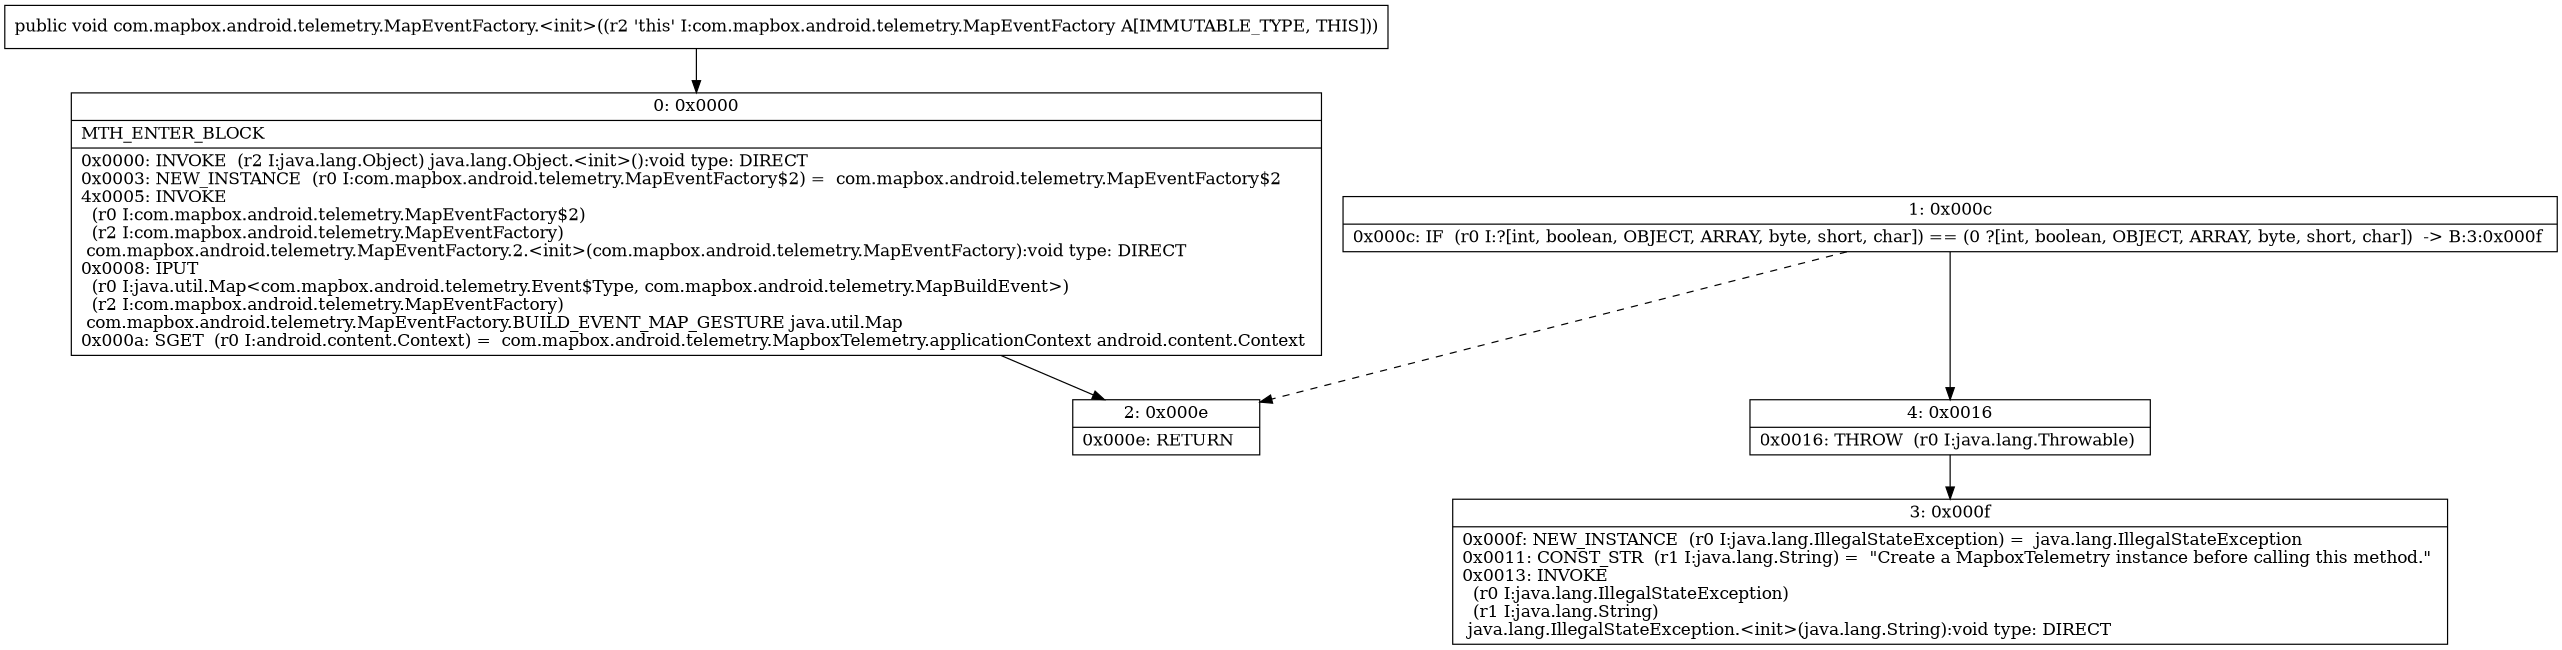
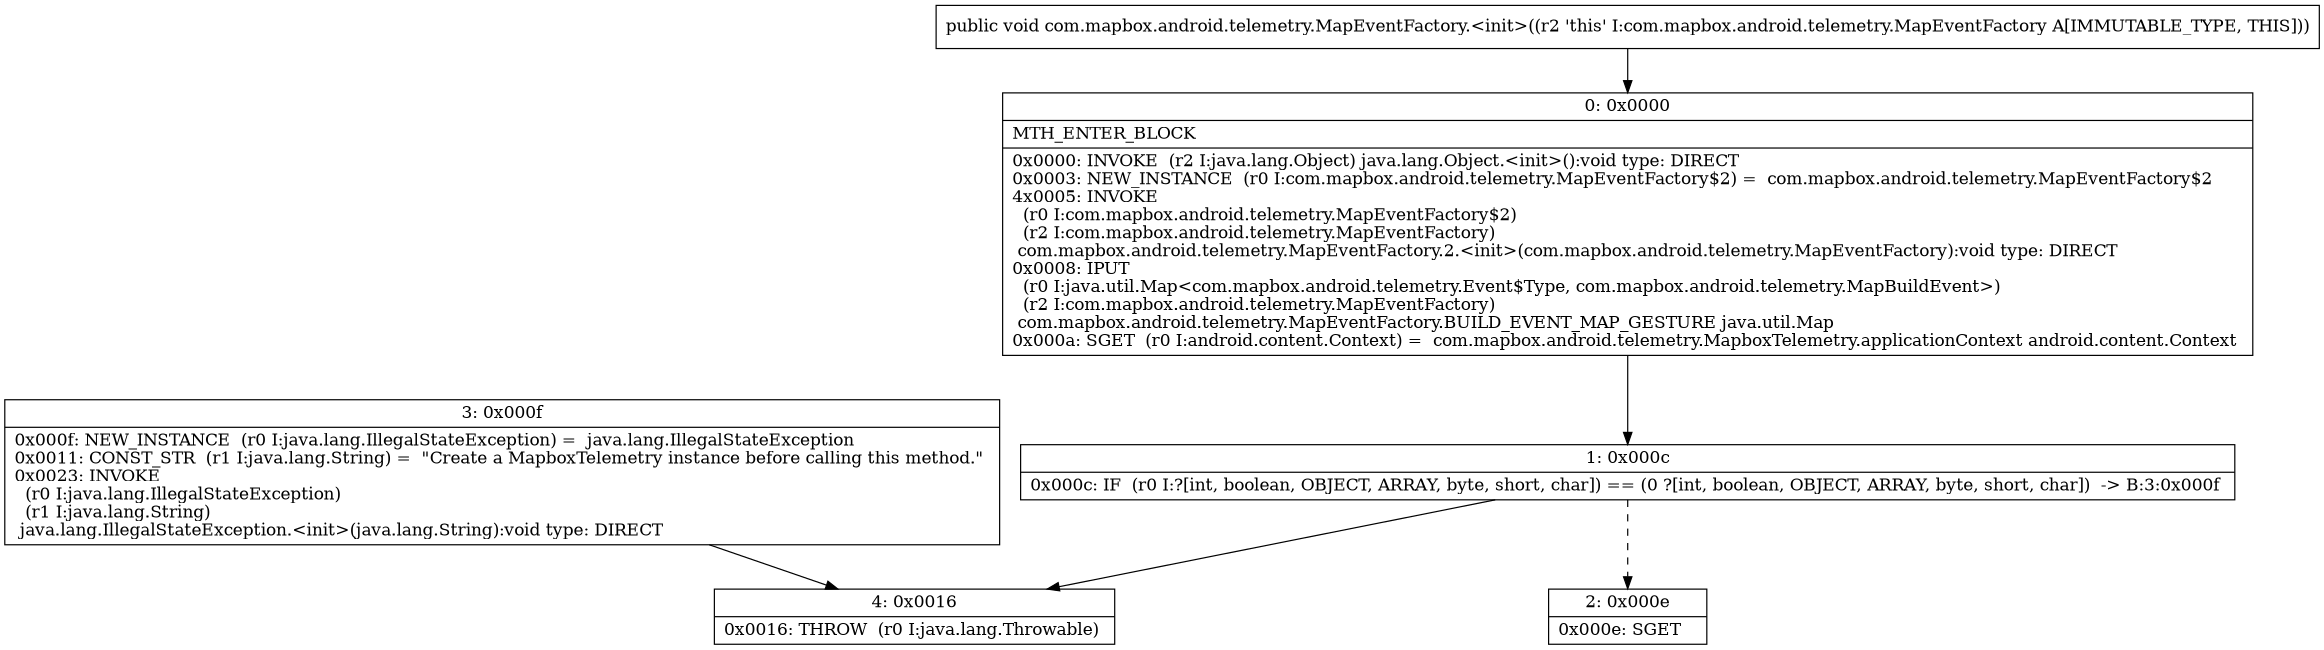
(1047, 375) -> (1628, 394)
(1166, 440) -> (1628, 630)
(1950, 471) -> (768, 565)
(1541, 576) -> (93, 476)
